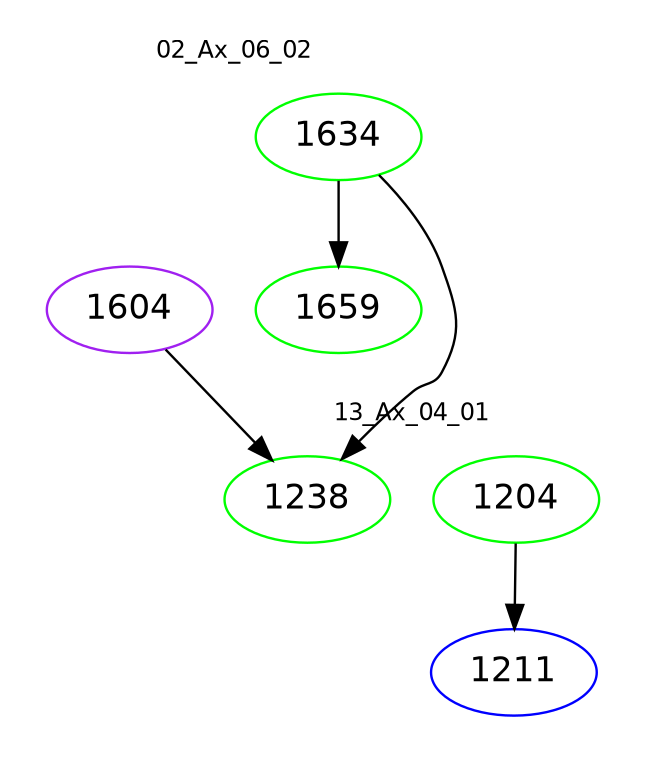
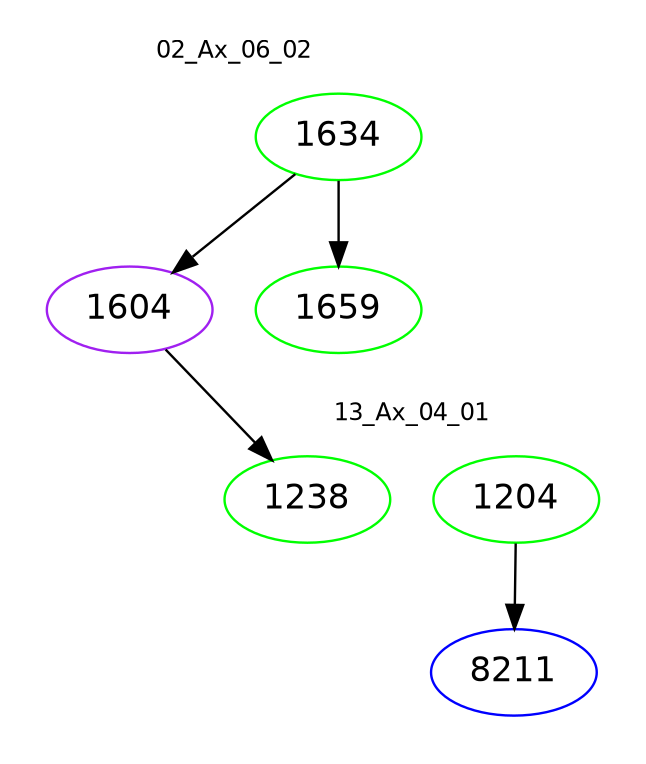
(456, 318) -> (244, 215)
(514, 672) -> (514, 672)
